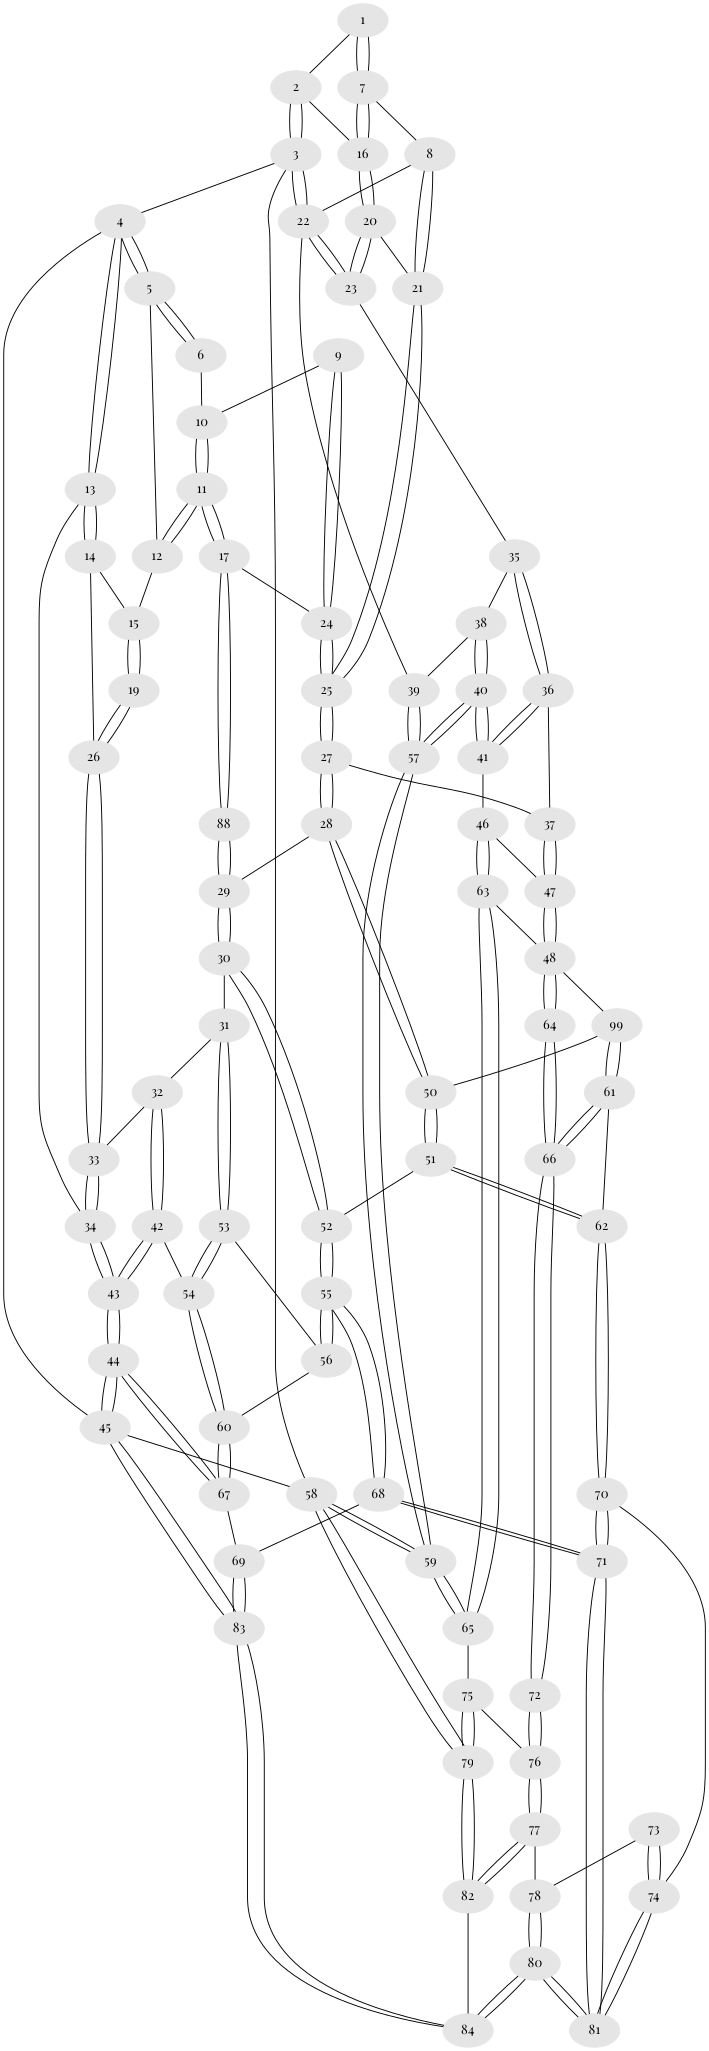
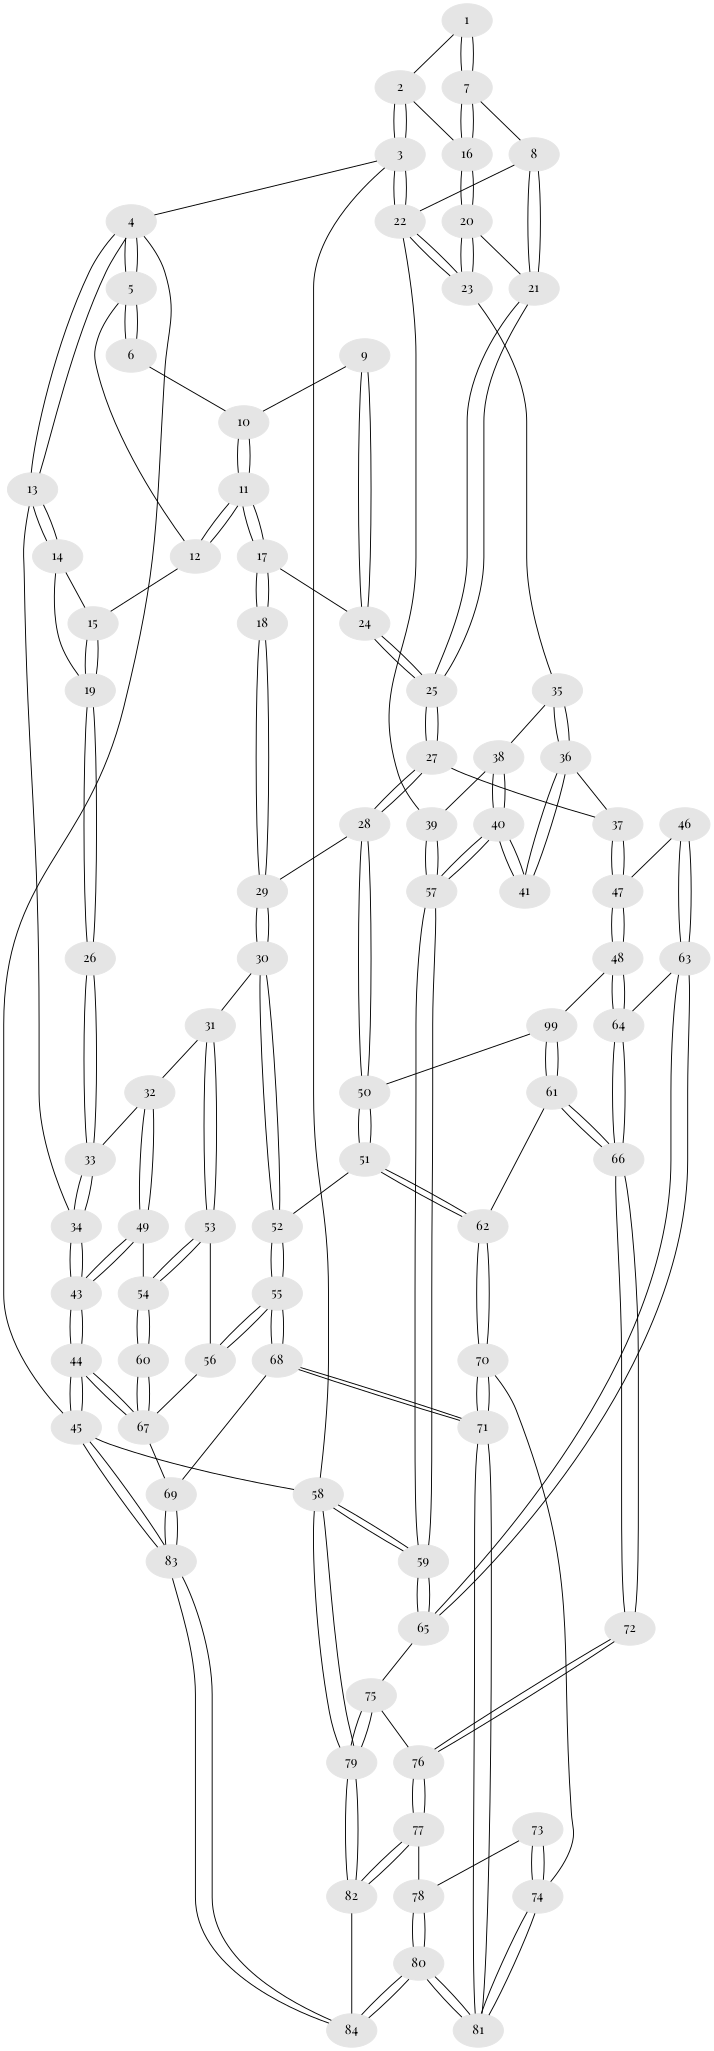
(92, 657) -> (57, 627)
(483, 791) -> none
(224, 824) -> (262, 623)
(516, 925) -> (652, 992)
(157, 1226) -> (143, 1226)
(272, 1396) -> (177, 1394)
